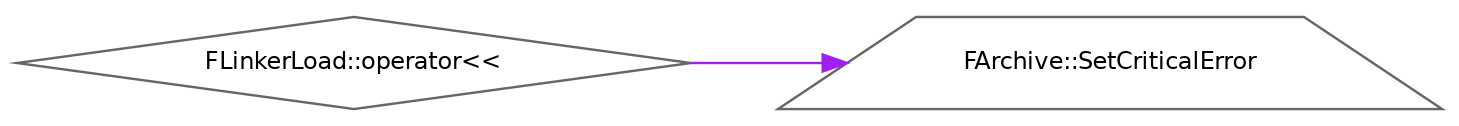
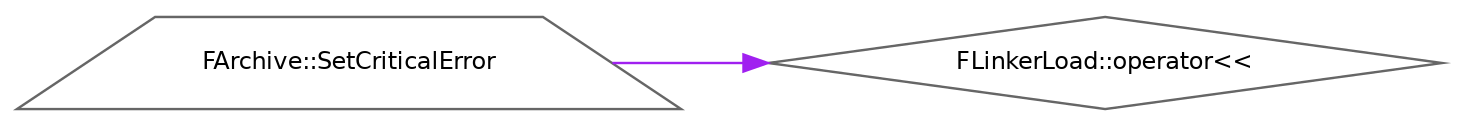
(757, 63) -> (678, 63)
